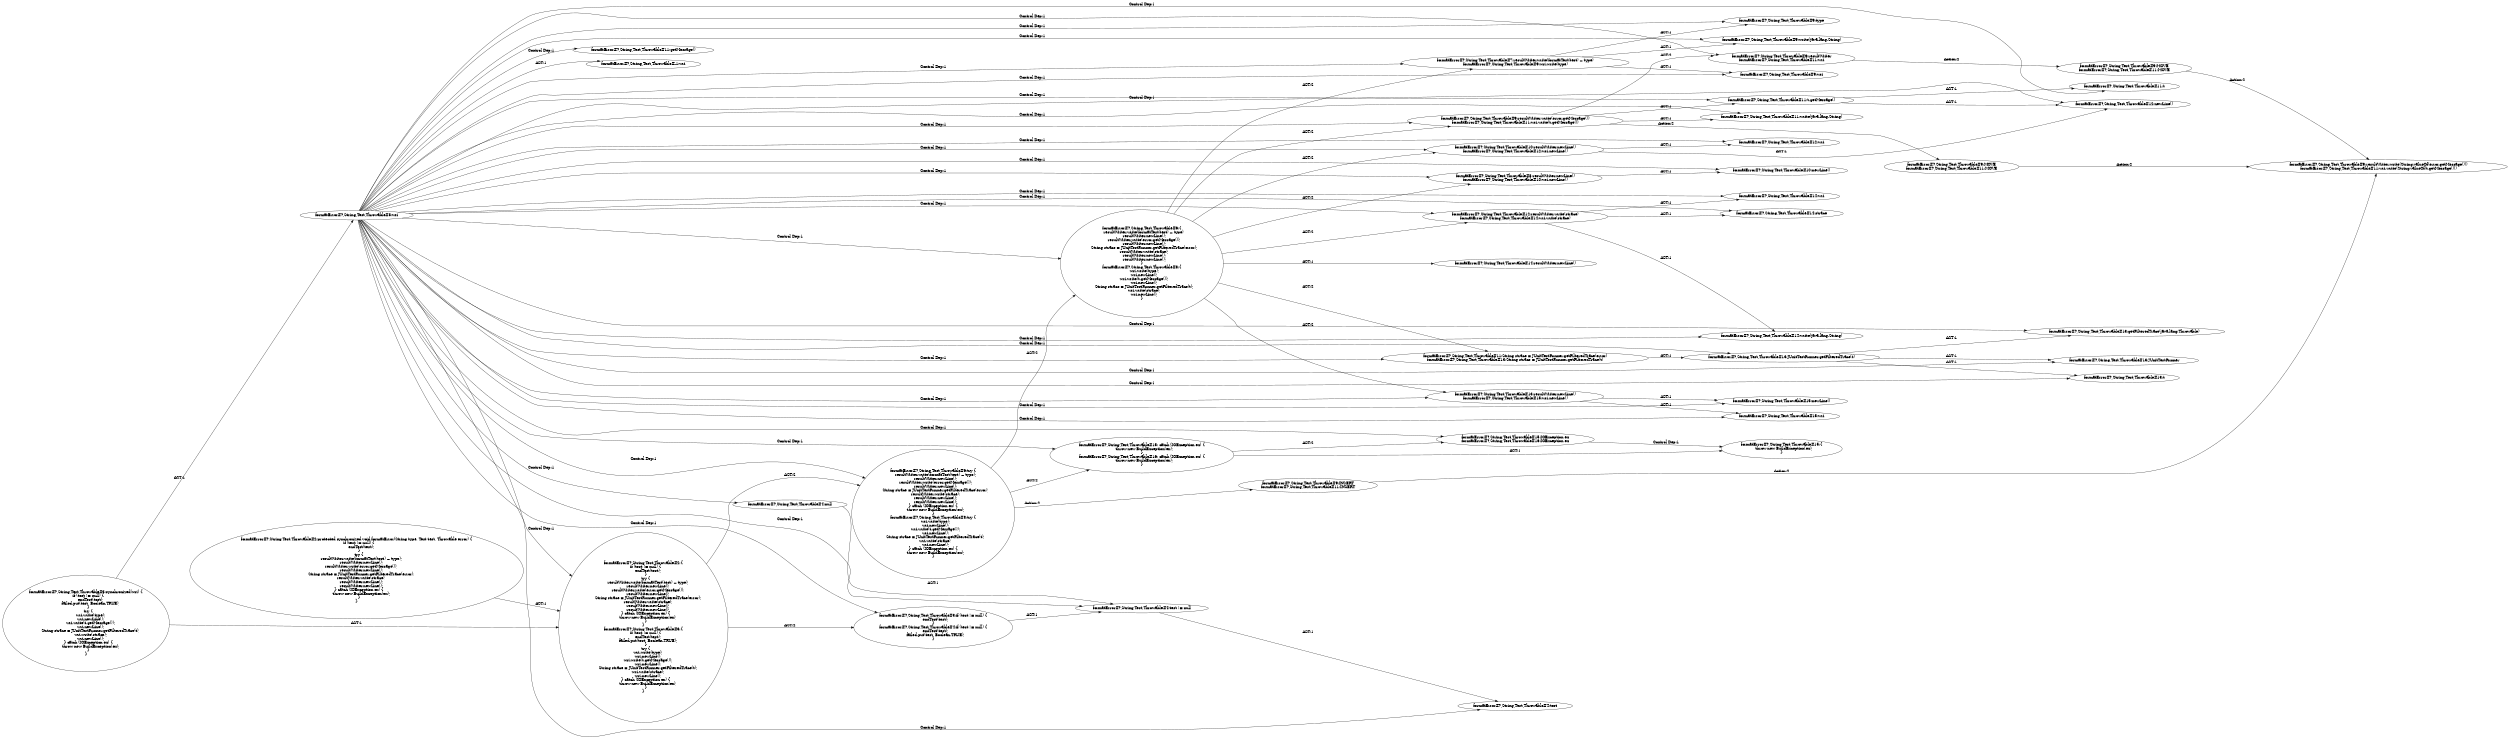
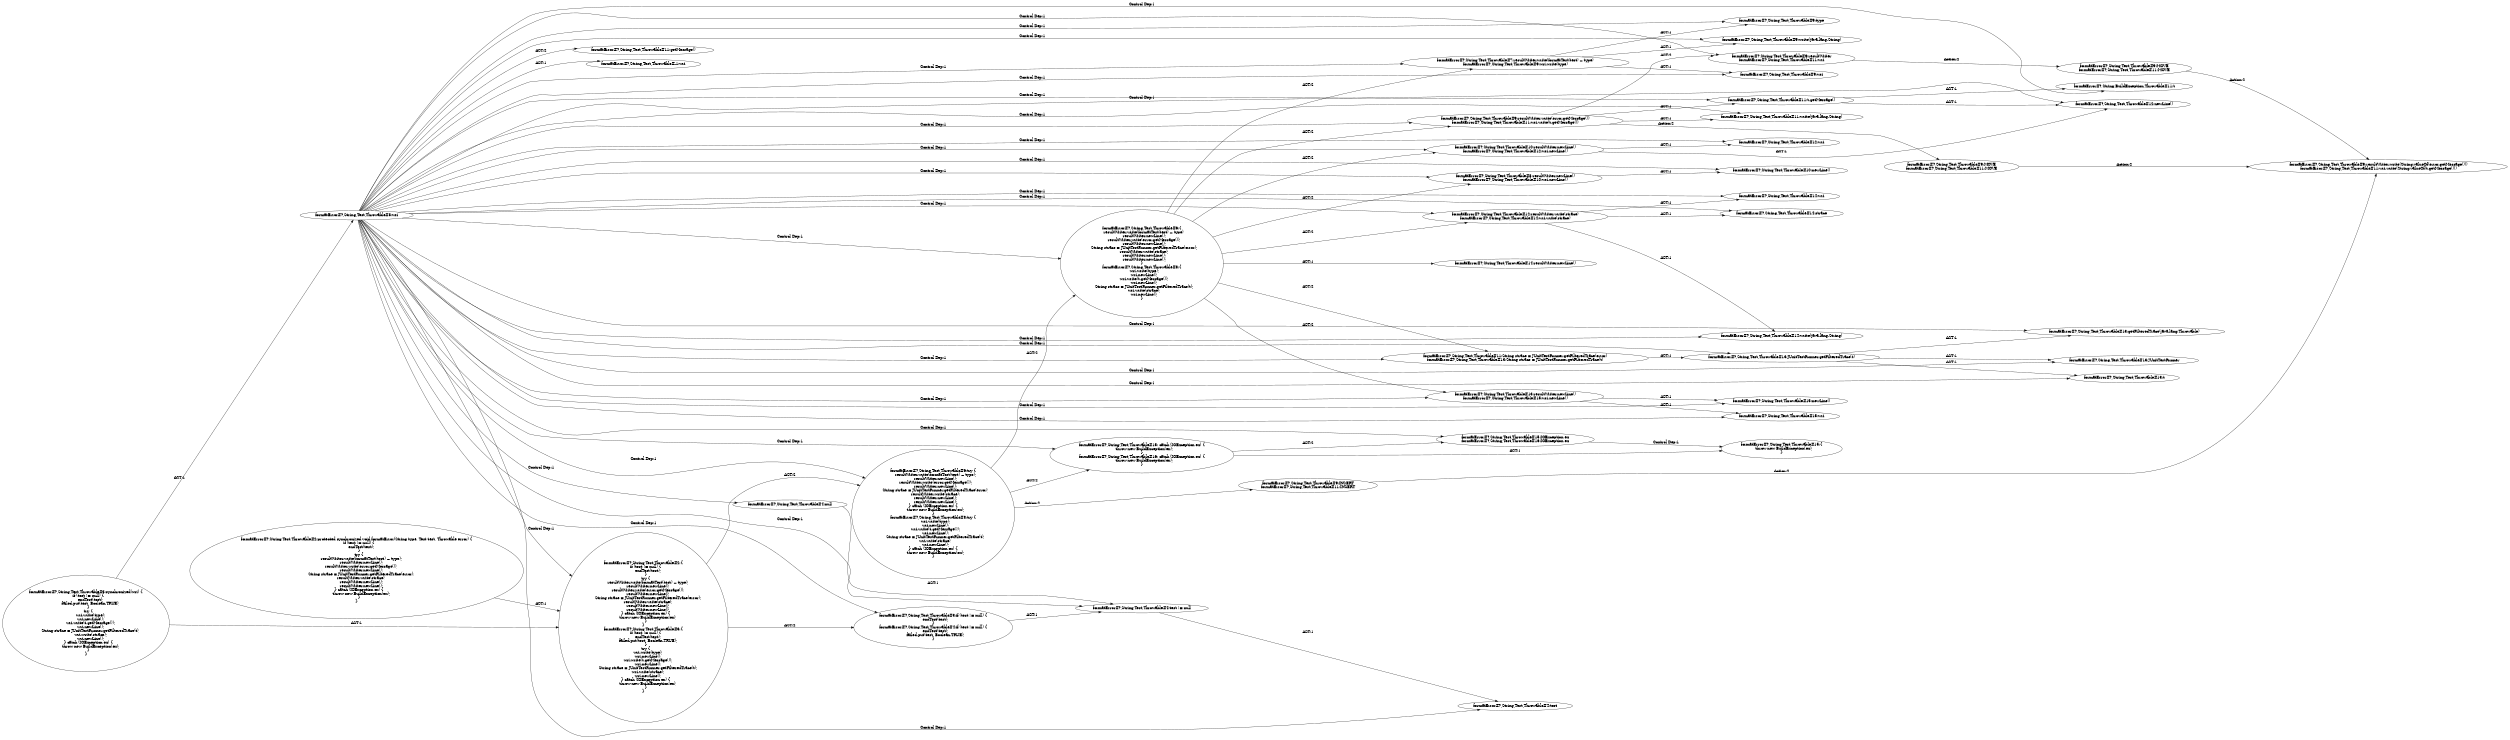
(541, 51) -> (541, 51)
(2124, 86) -> (2124, 86)
